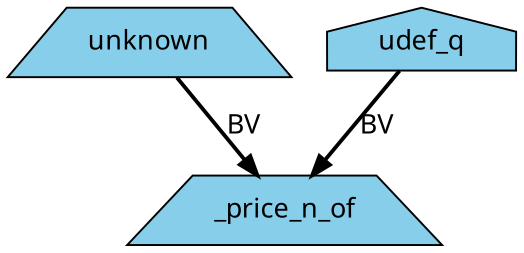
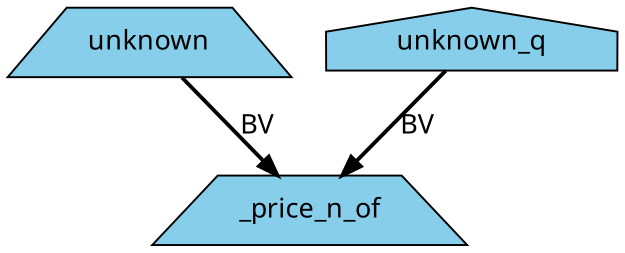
(422, 42) -> (472, 42)
